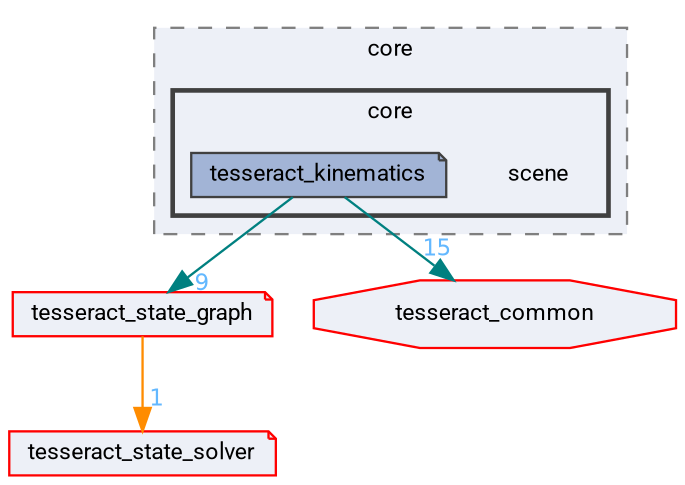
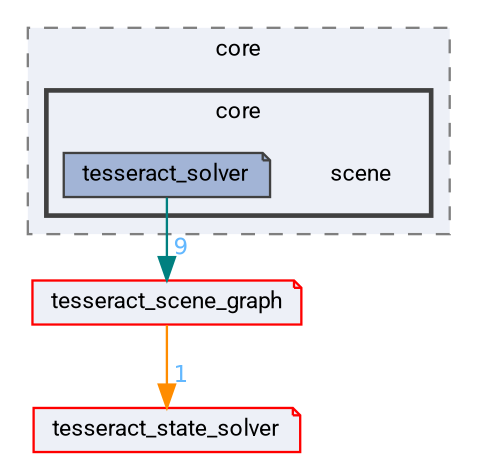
(319, 175) -> (167, 175)
(143, 314) -> (167, 303)
(495, 314) -> none
